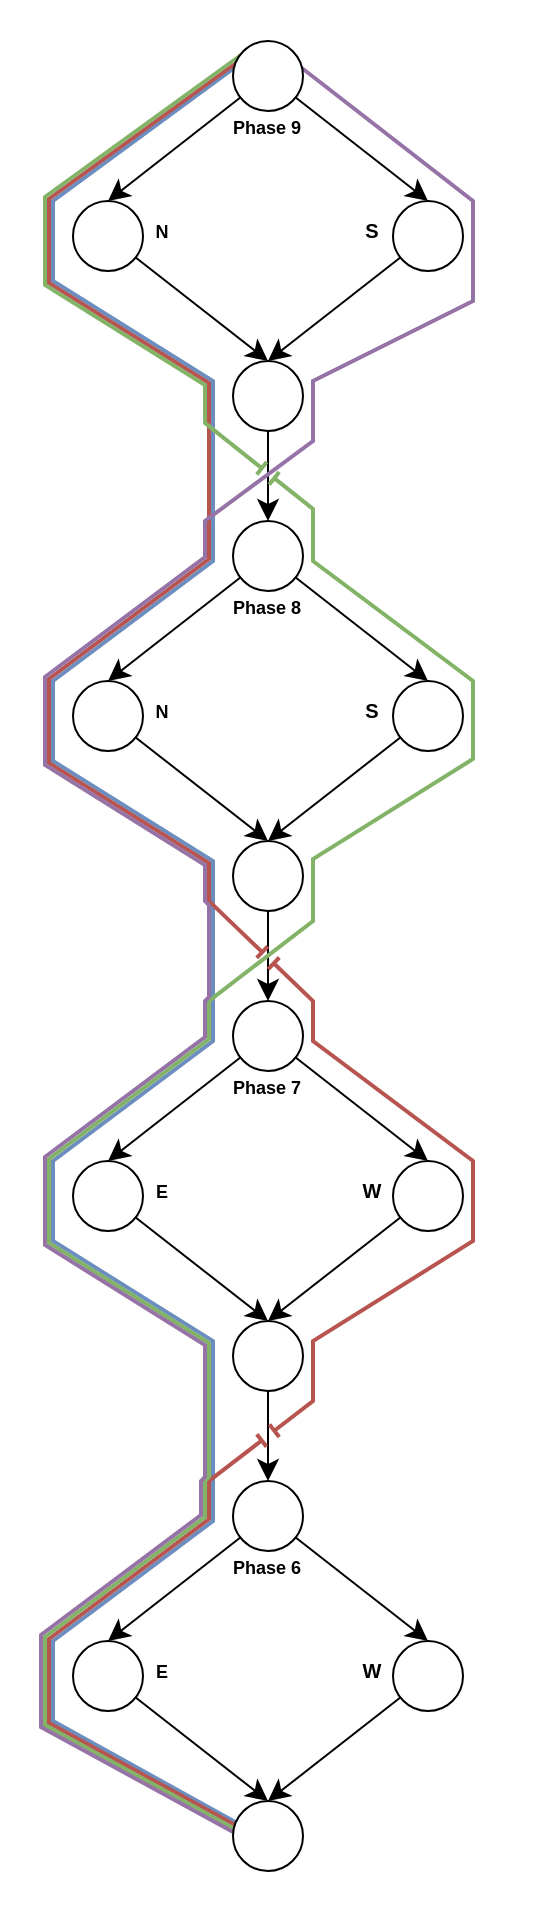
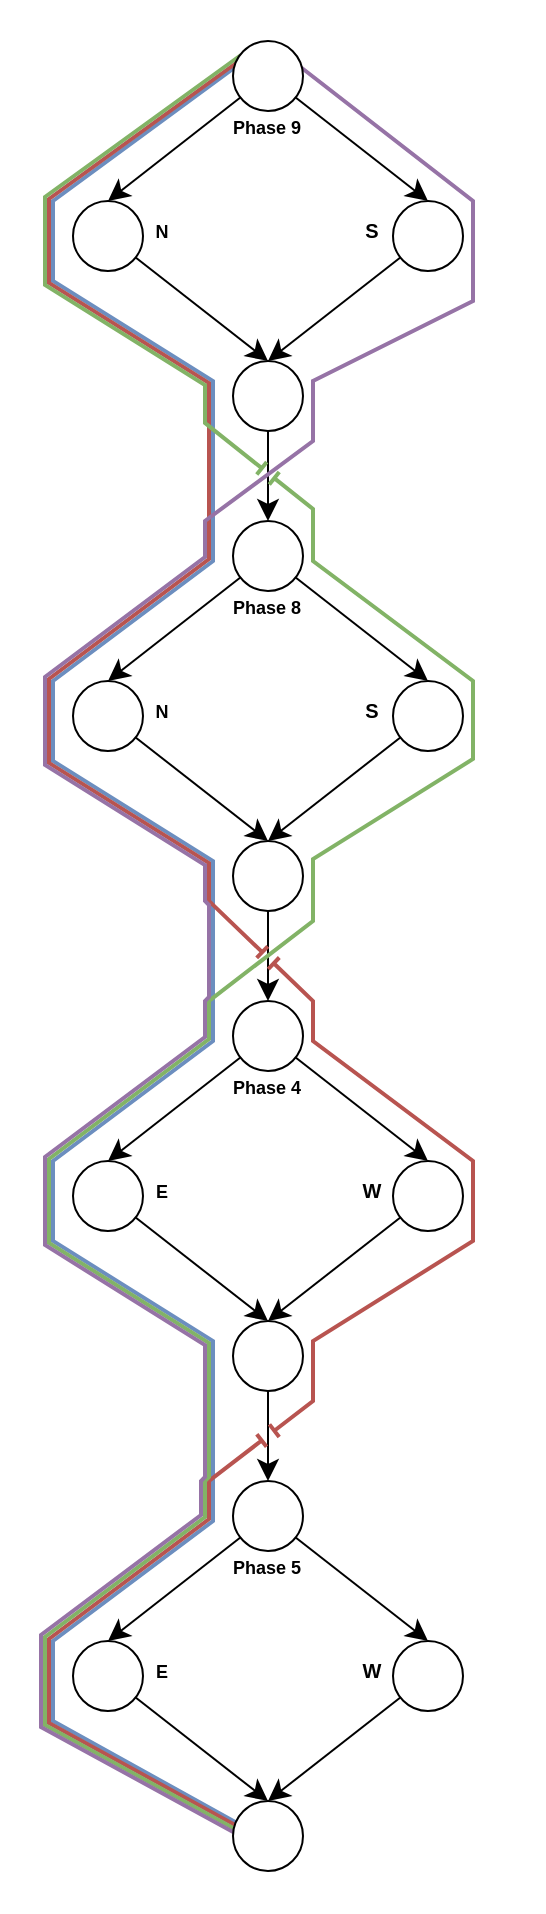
(268, 1083) -> (268, 1083)
(268, 1563) -> (268, 1563)
